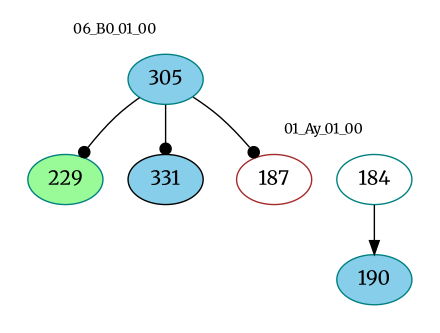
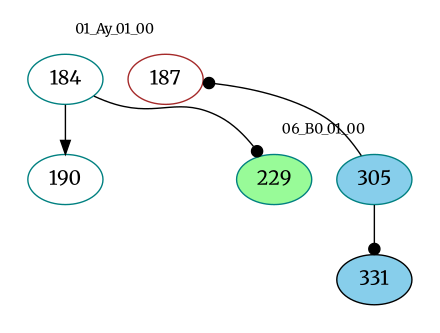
(112, 120) -> (179, 107)
(374, 280) -> (65, 180)
